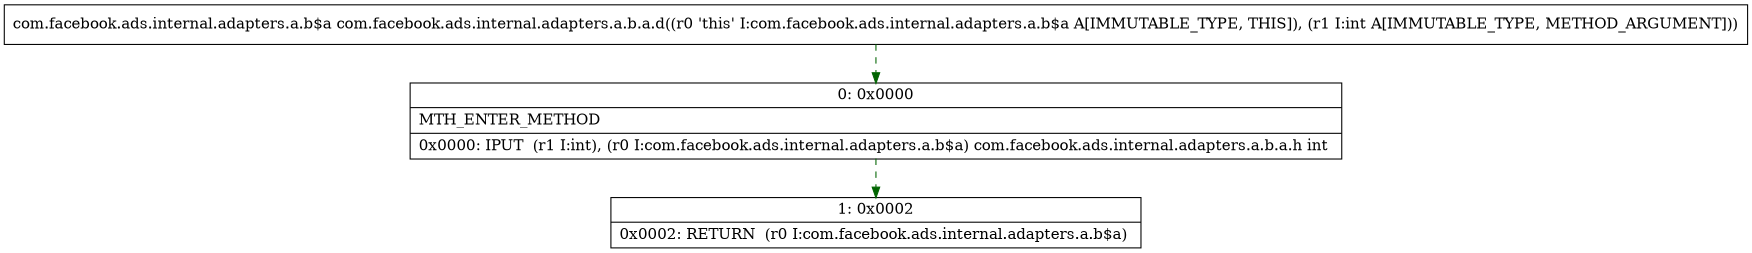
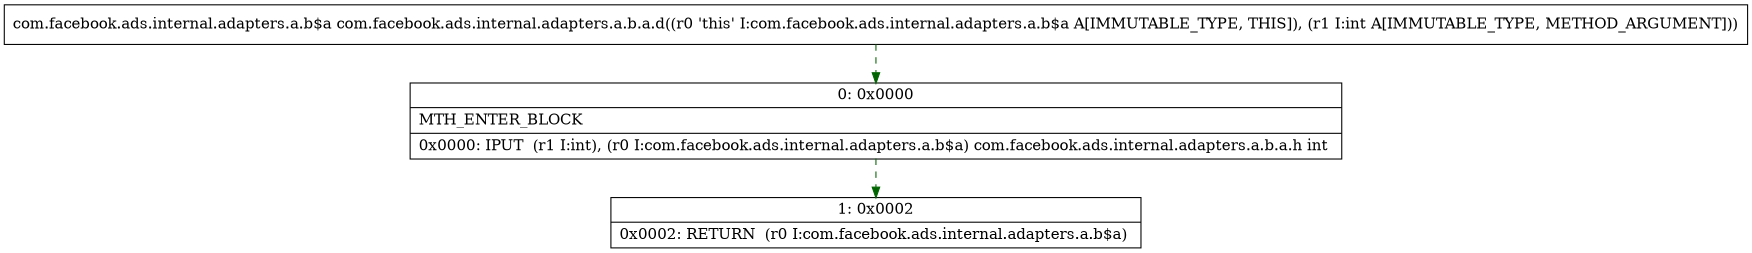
(510, 120) -> (501, 120)
